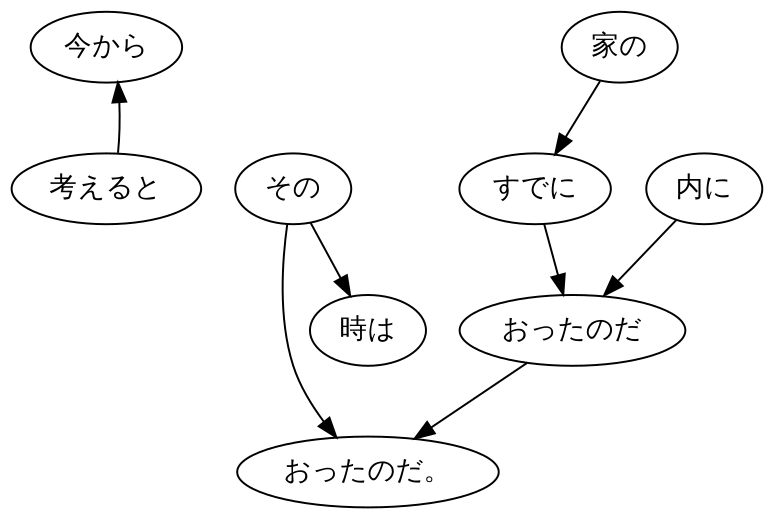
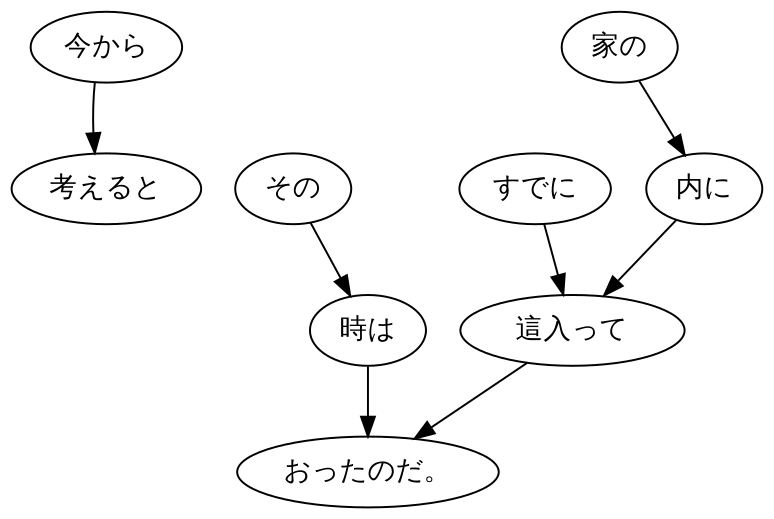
(583, 109) -> (657, 109)
(120, 128) -> (93, 108)
(285, 328) -> (368, 392)
(572, 330) -> (572, 330)
